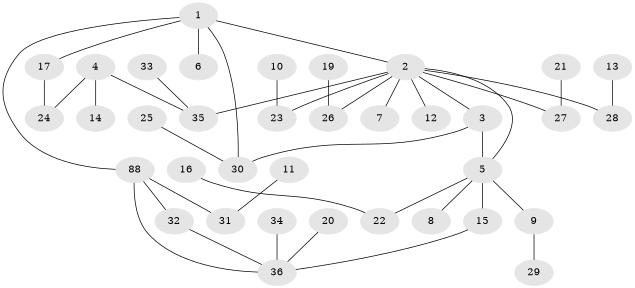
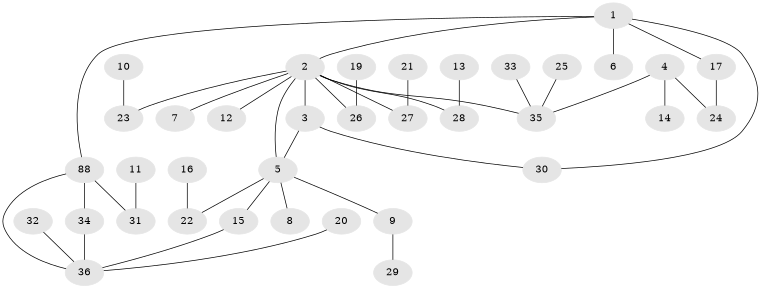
(192, 144) -> (549, 93)
(155, 196) -> (84, 196)
